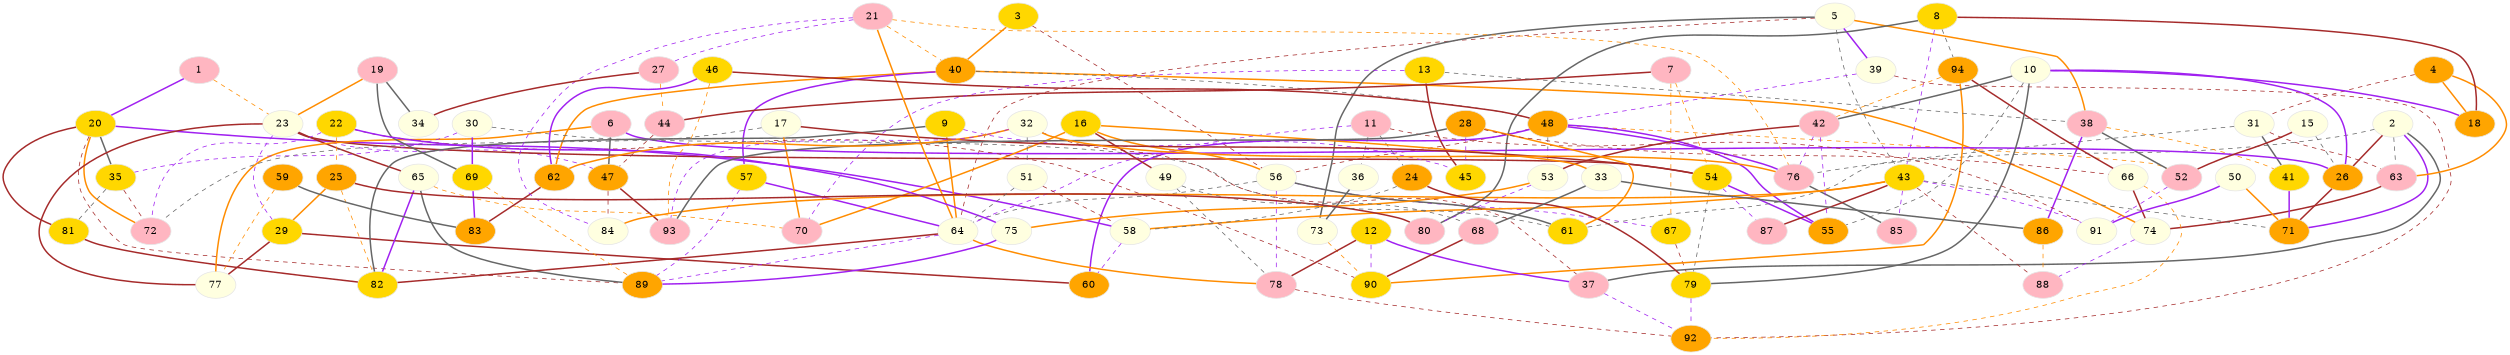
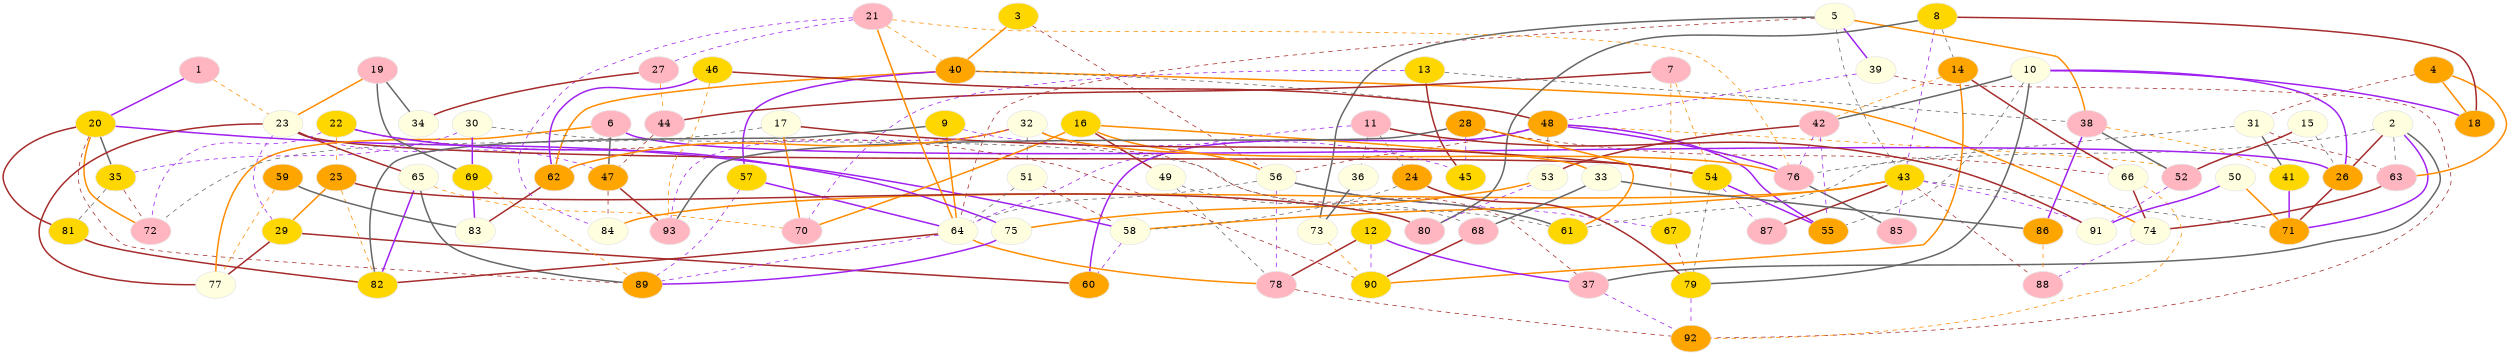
(1958, 70) -> (1958, 70)
(1742, 142) -> (1742, 142)
(475, 231) -> (475, 231)
